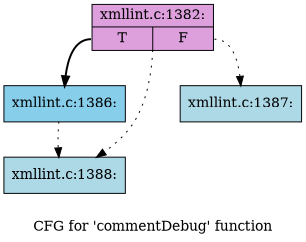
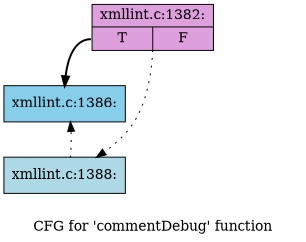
(241, 104) -> none
(58, 135) -> (71, 145)
